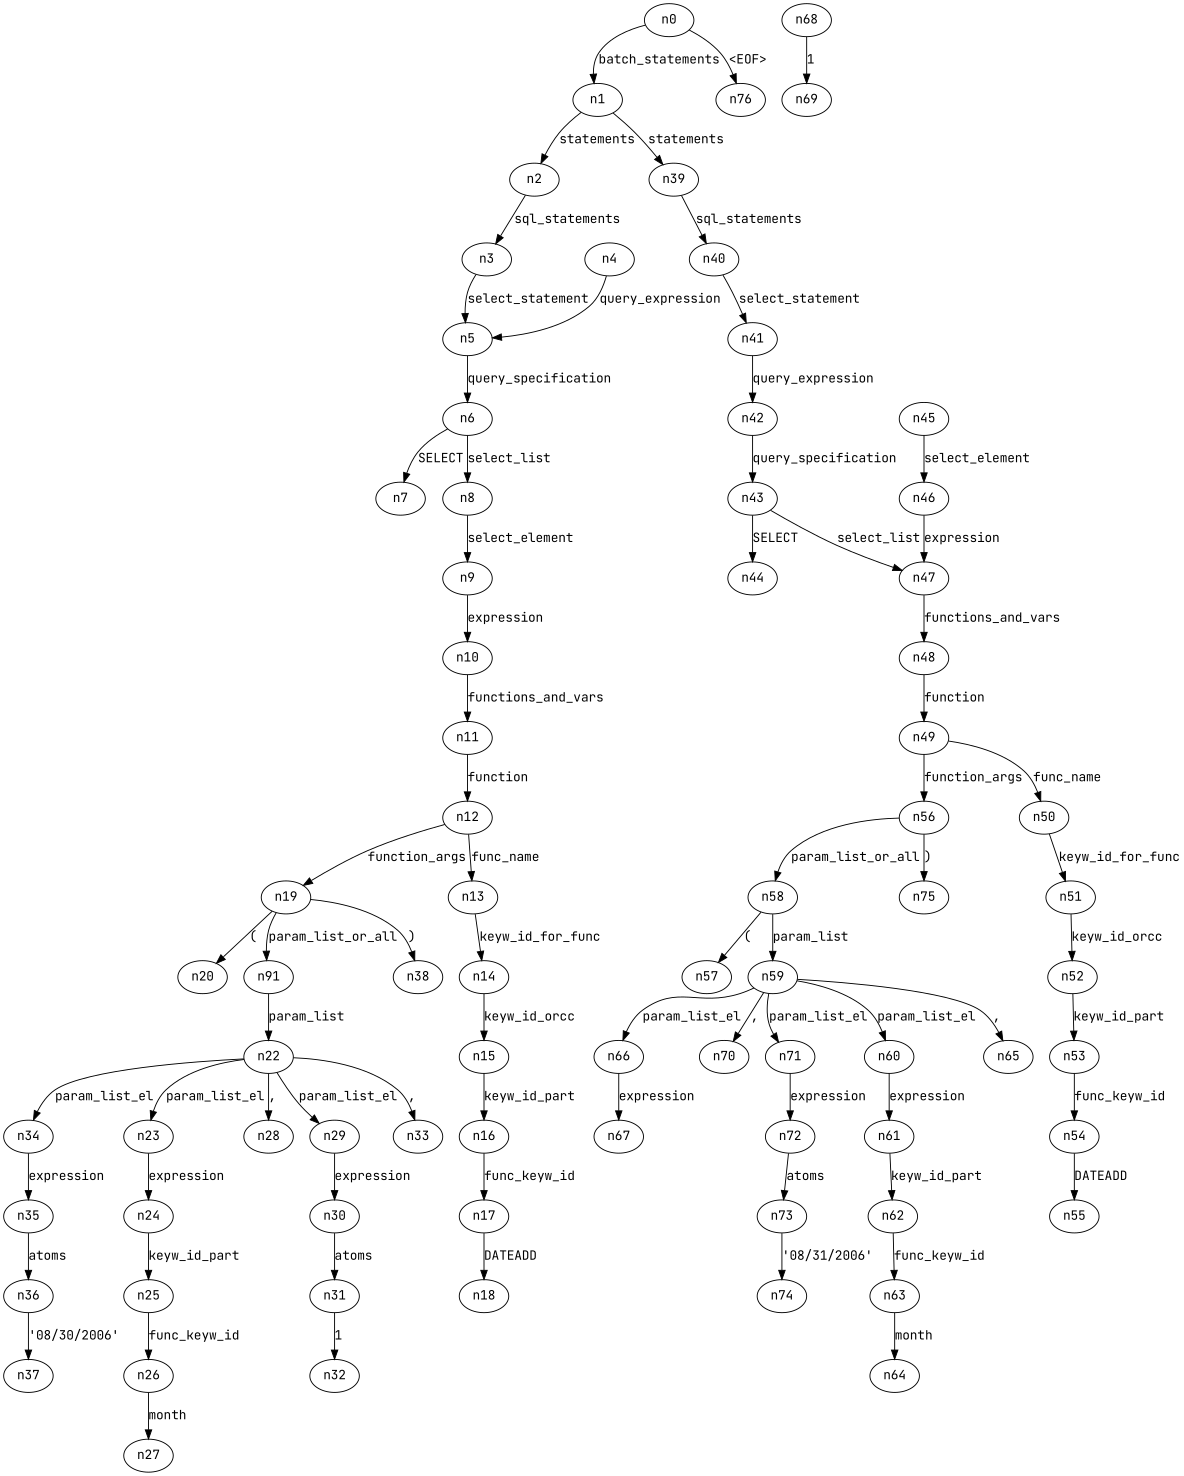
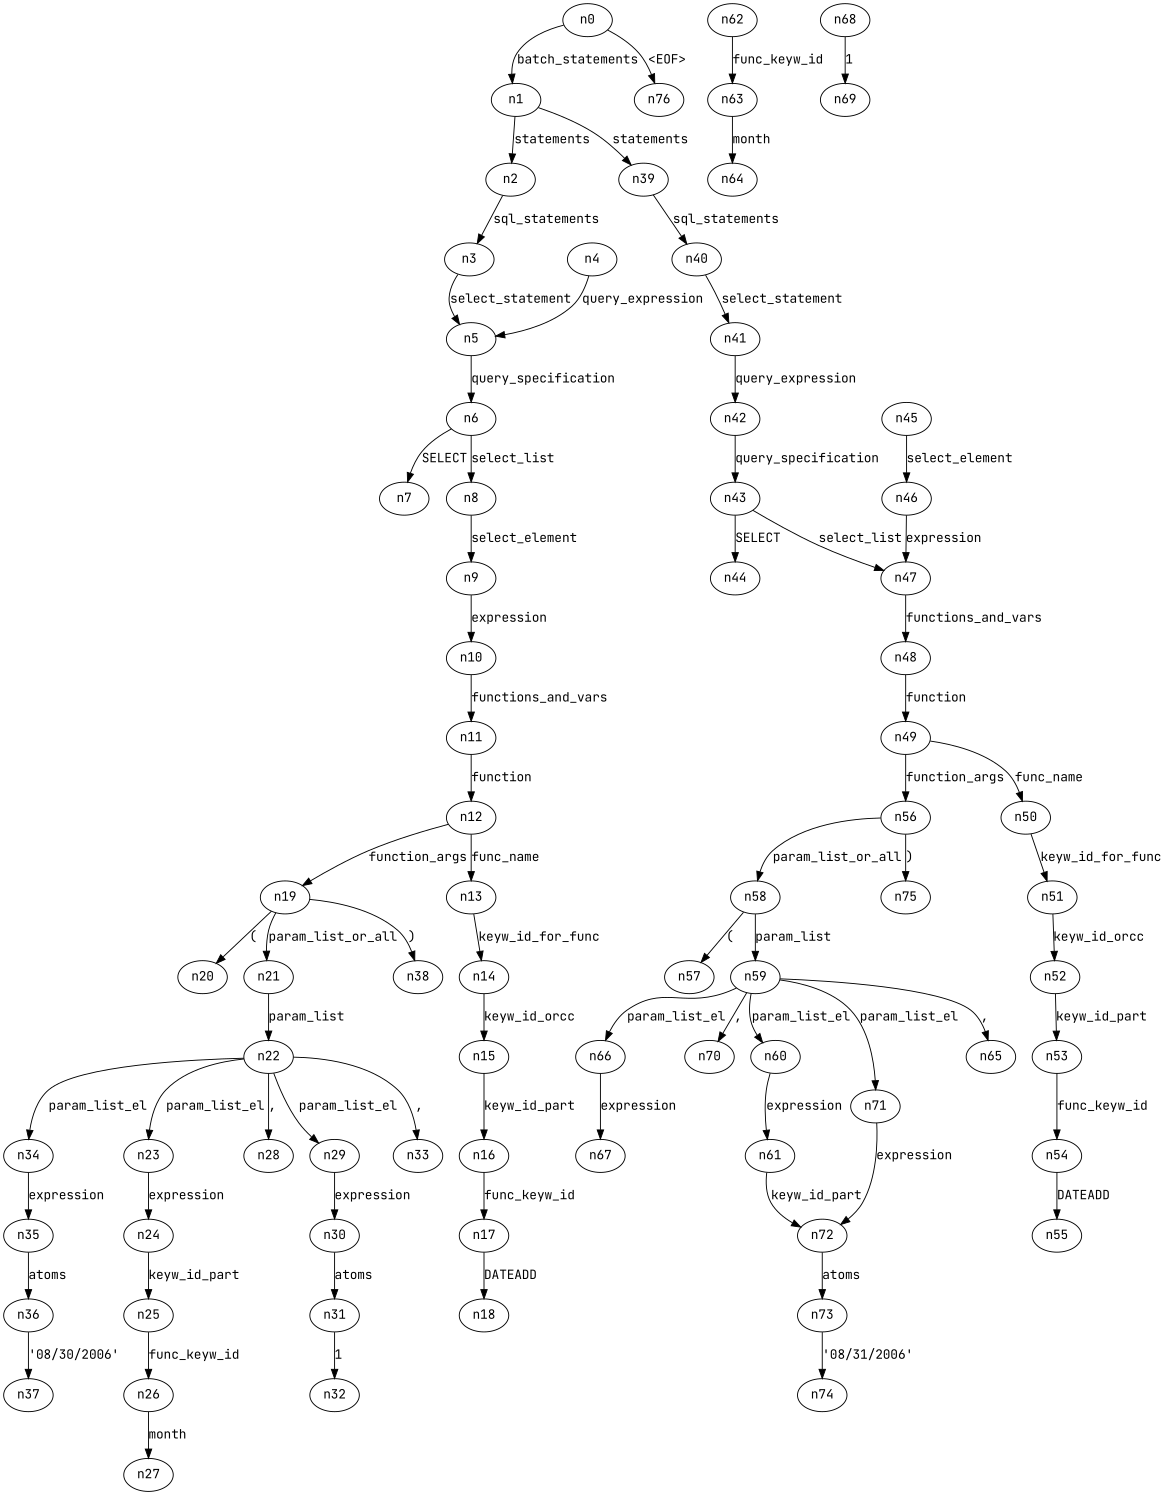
(269, 977) -> (269, 977)
(891, 1172) -> (771, 1202)
